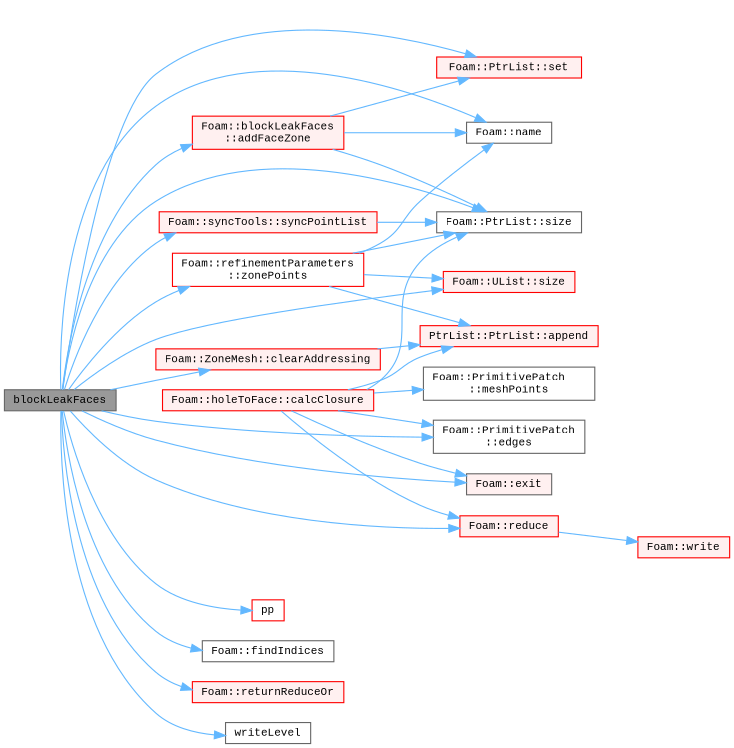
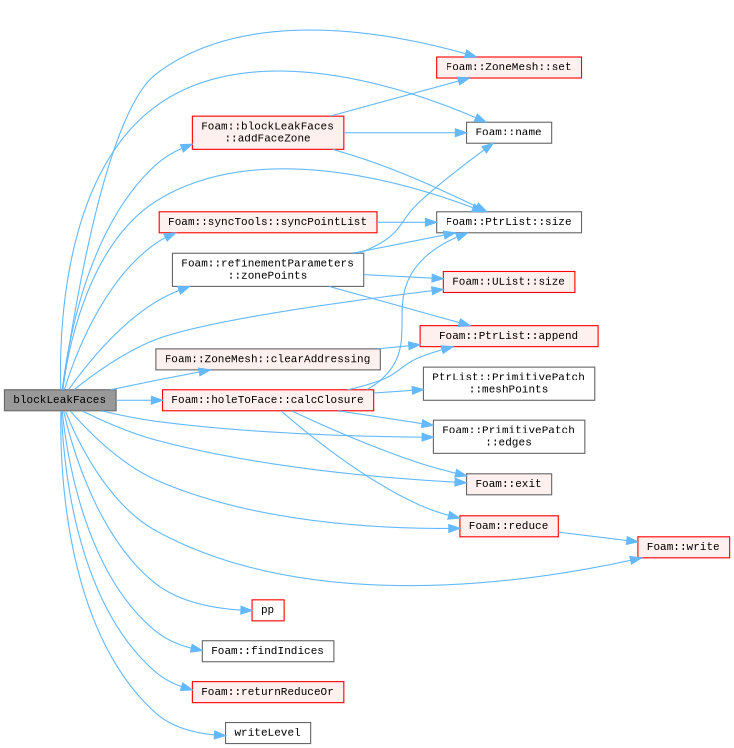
(509, 68) -> (509, 68)
(268, 270) -> (268, 270)
(509, 336) -> (509, 336)
(268, 359) -> (268, 359)
(509, 384) -> (509, 384)
none -> (134, 400)
none -> (314, 579)
